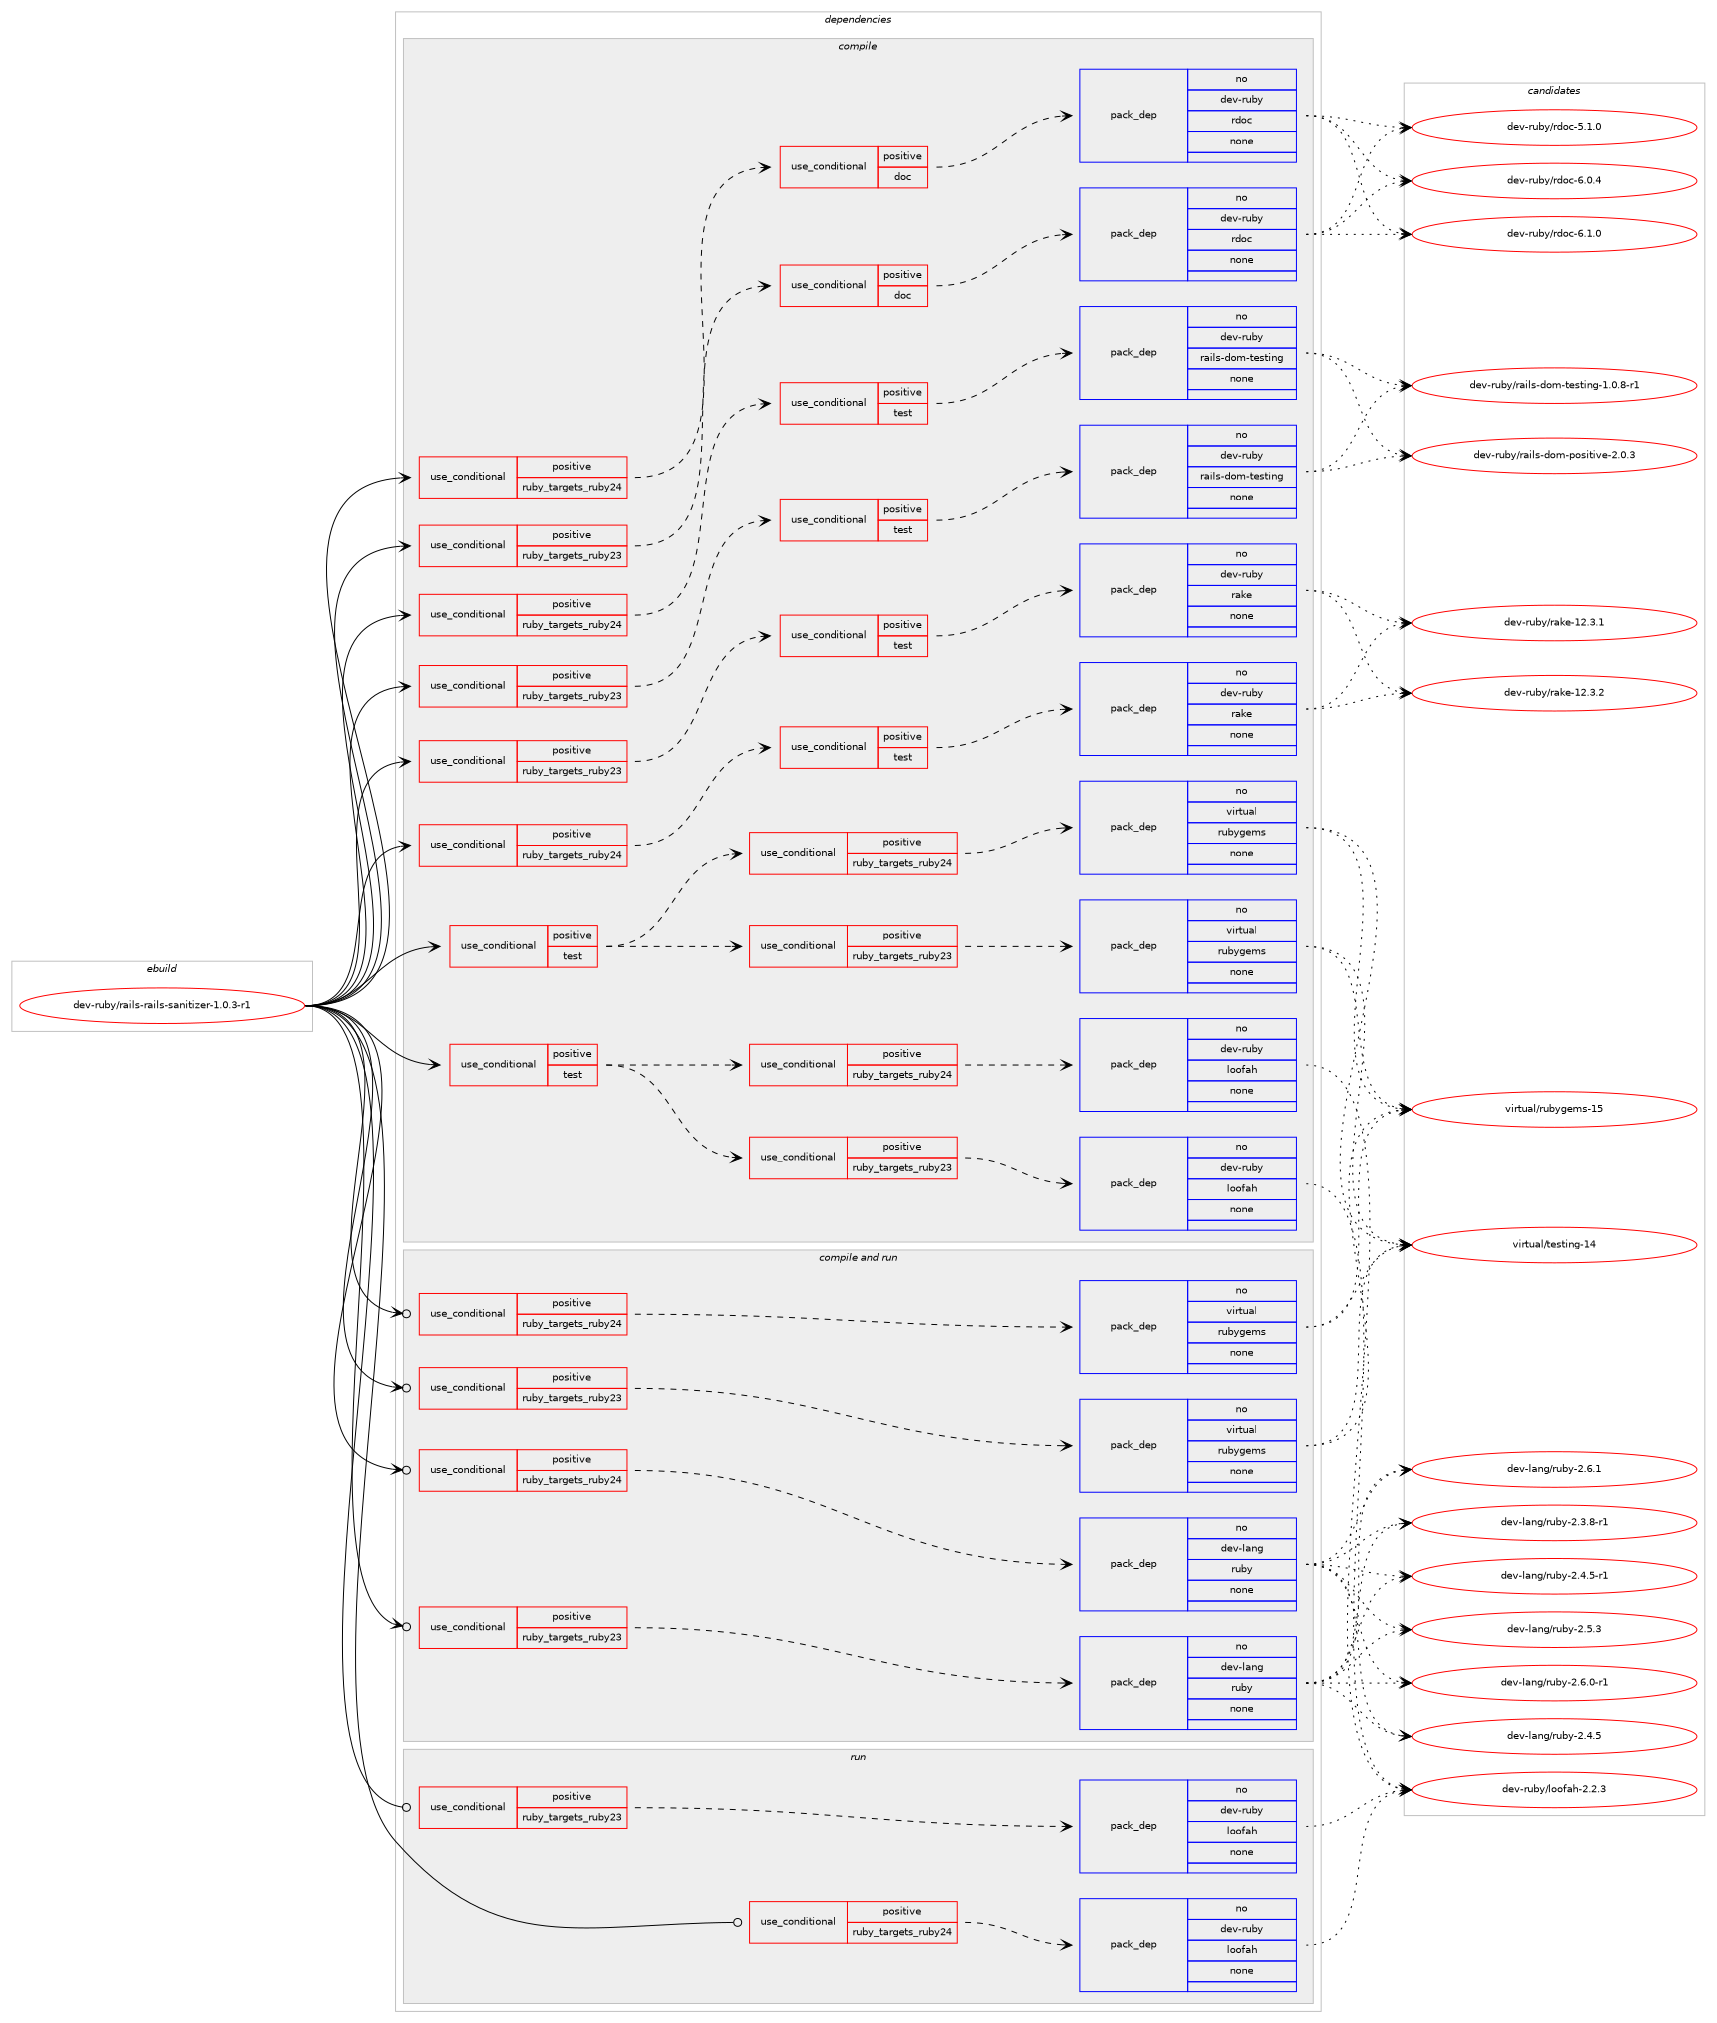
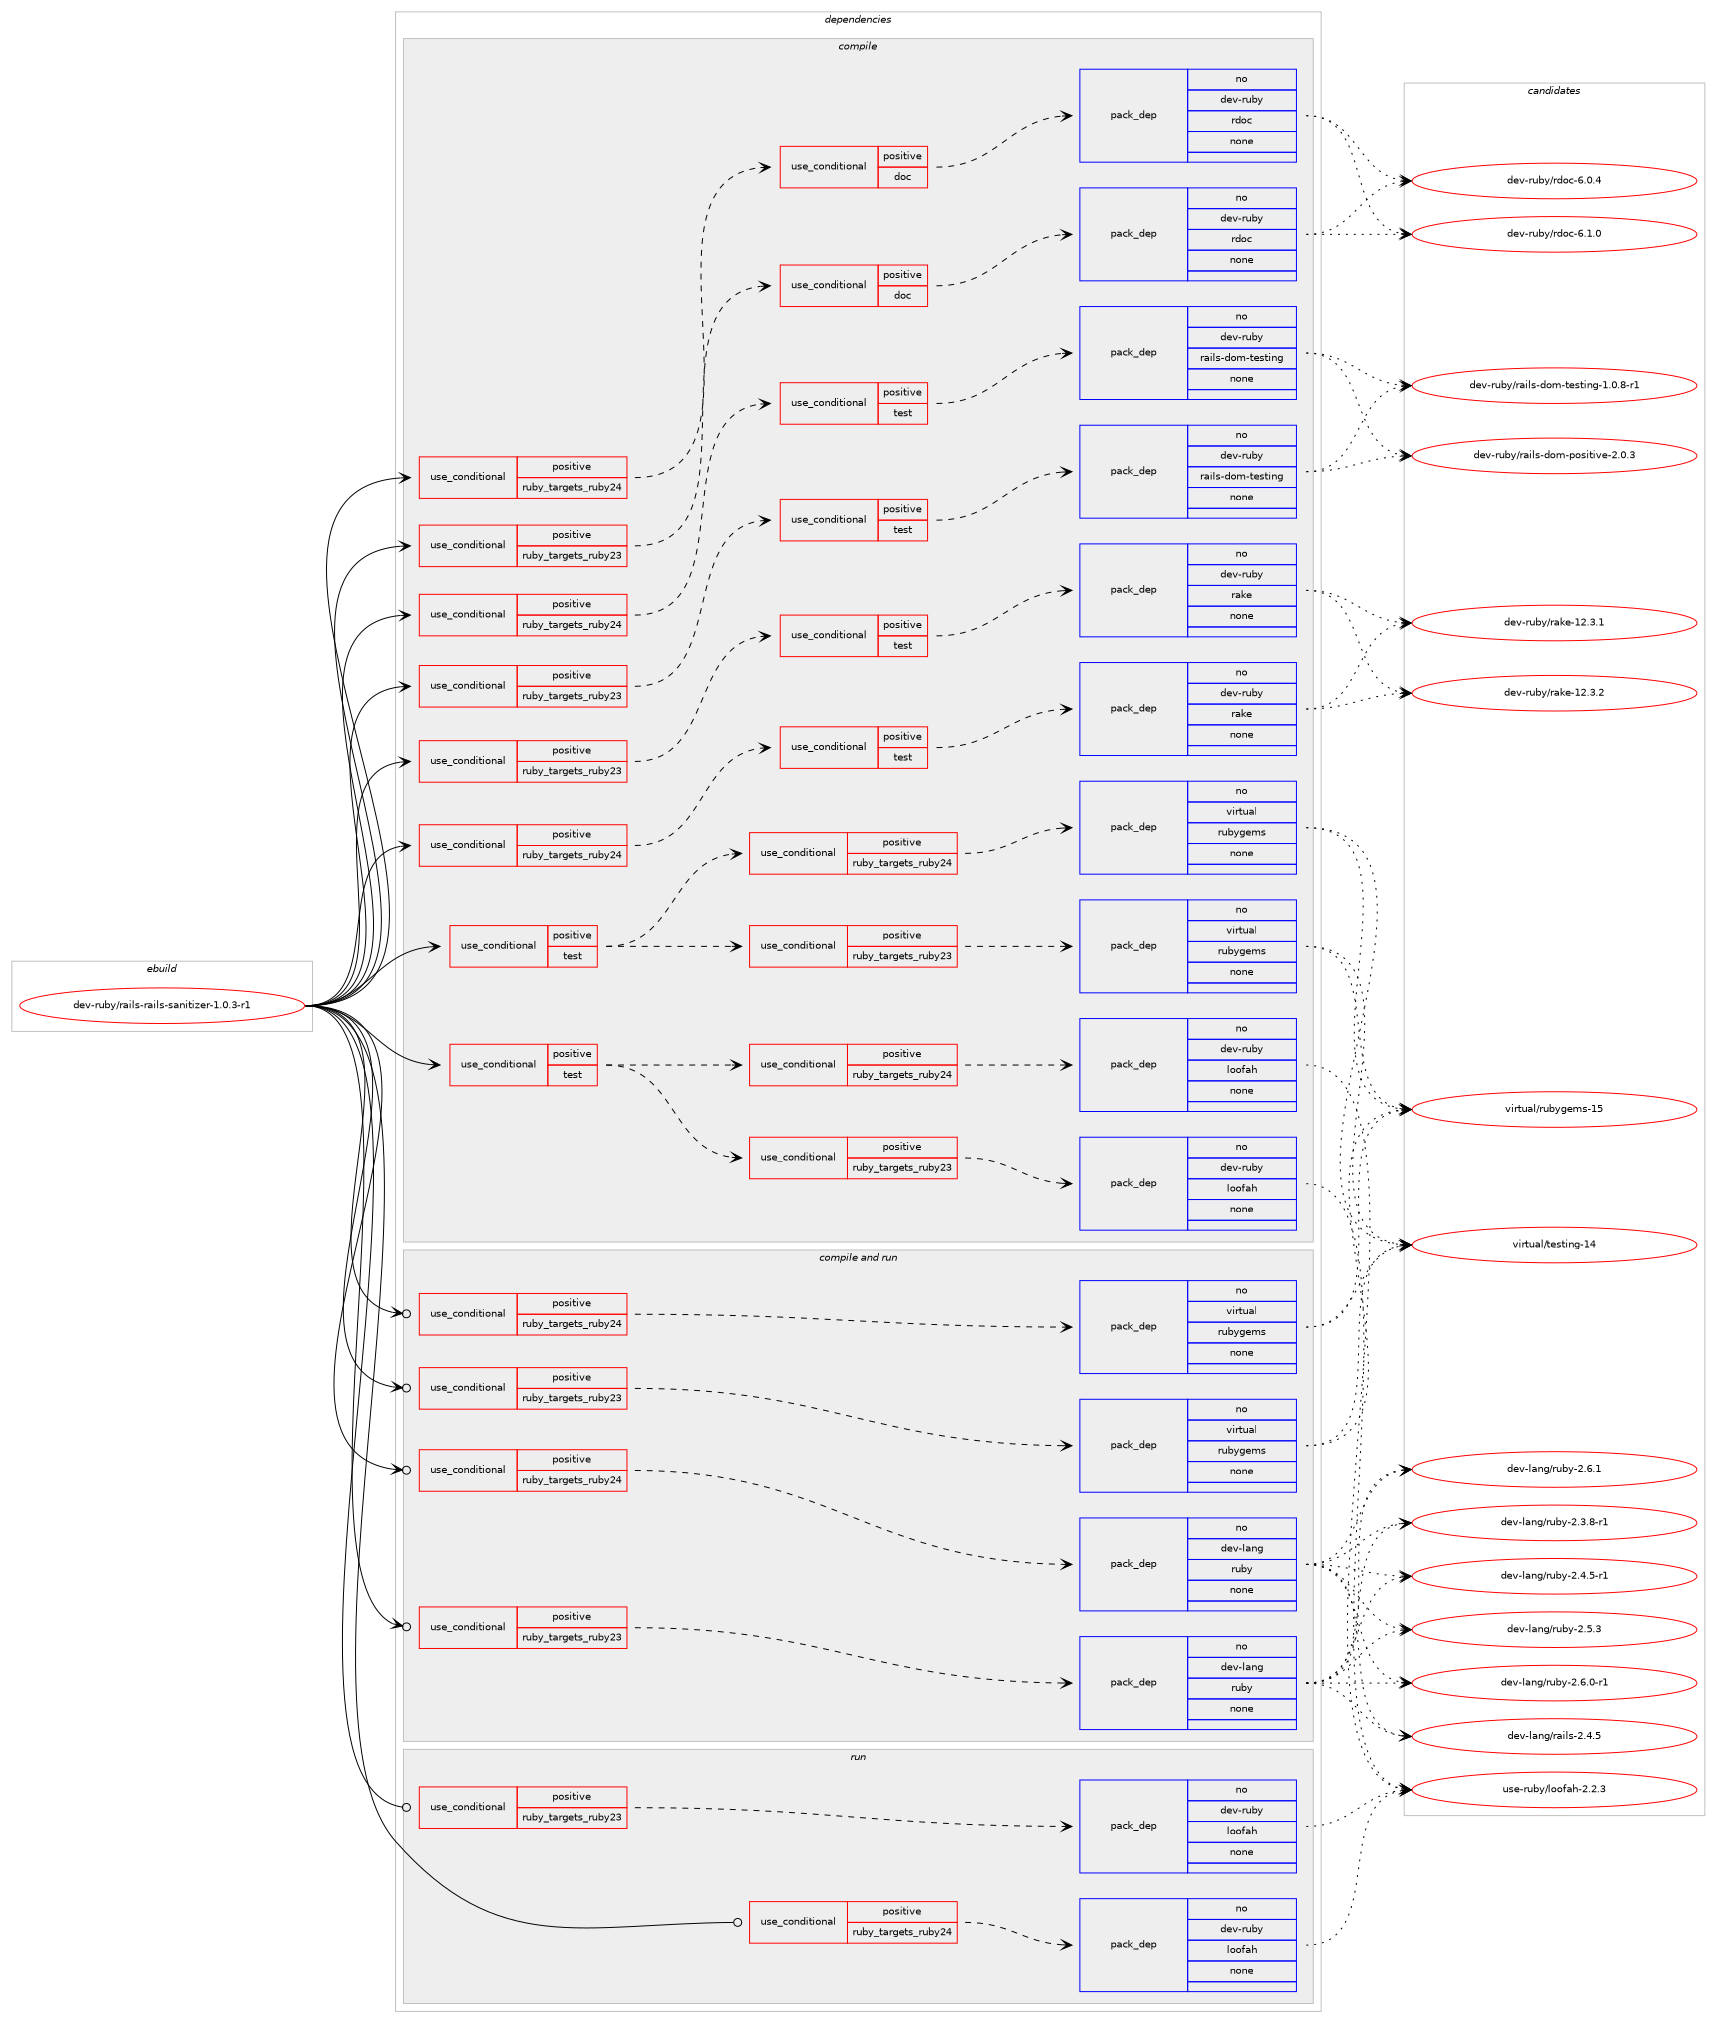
(1555, 128) -> none
(1555, 1736) -> (1555, 1736)
(1555, 1790) -> (1555, 1790)
